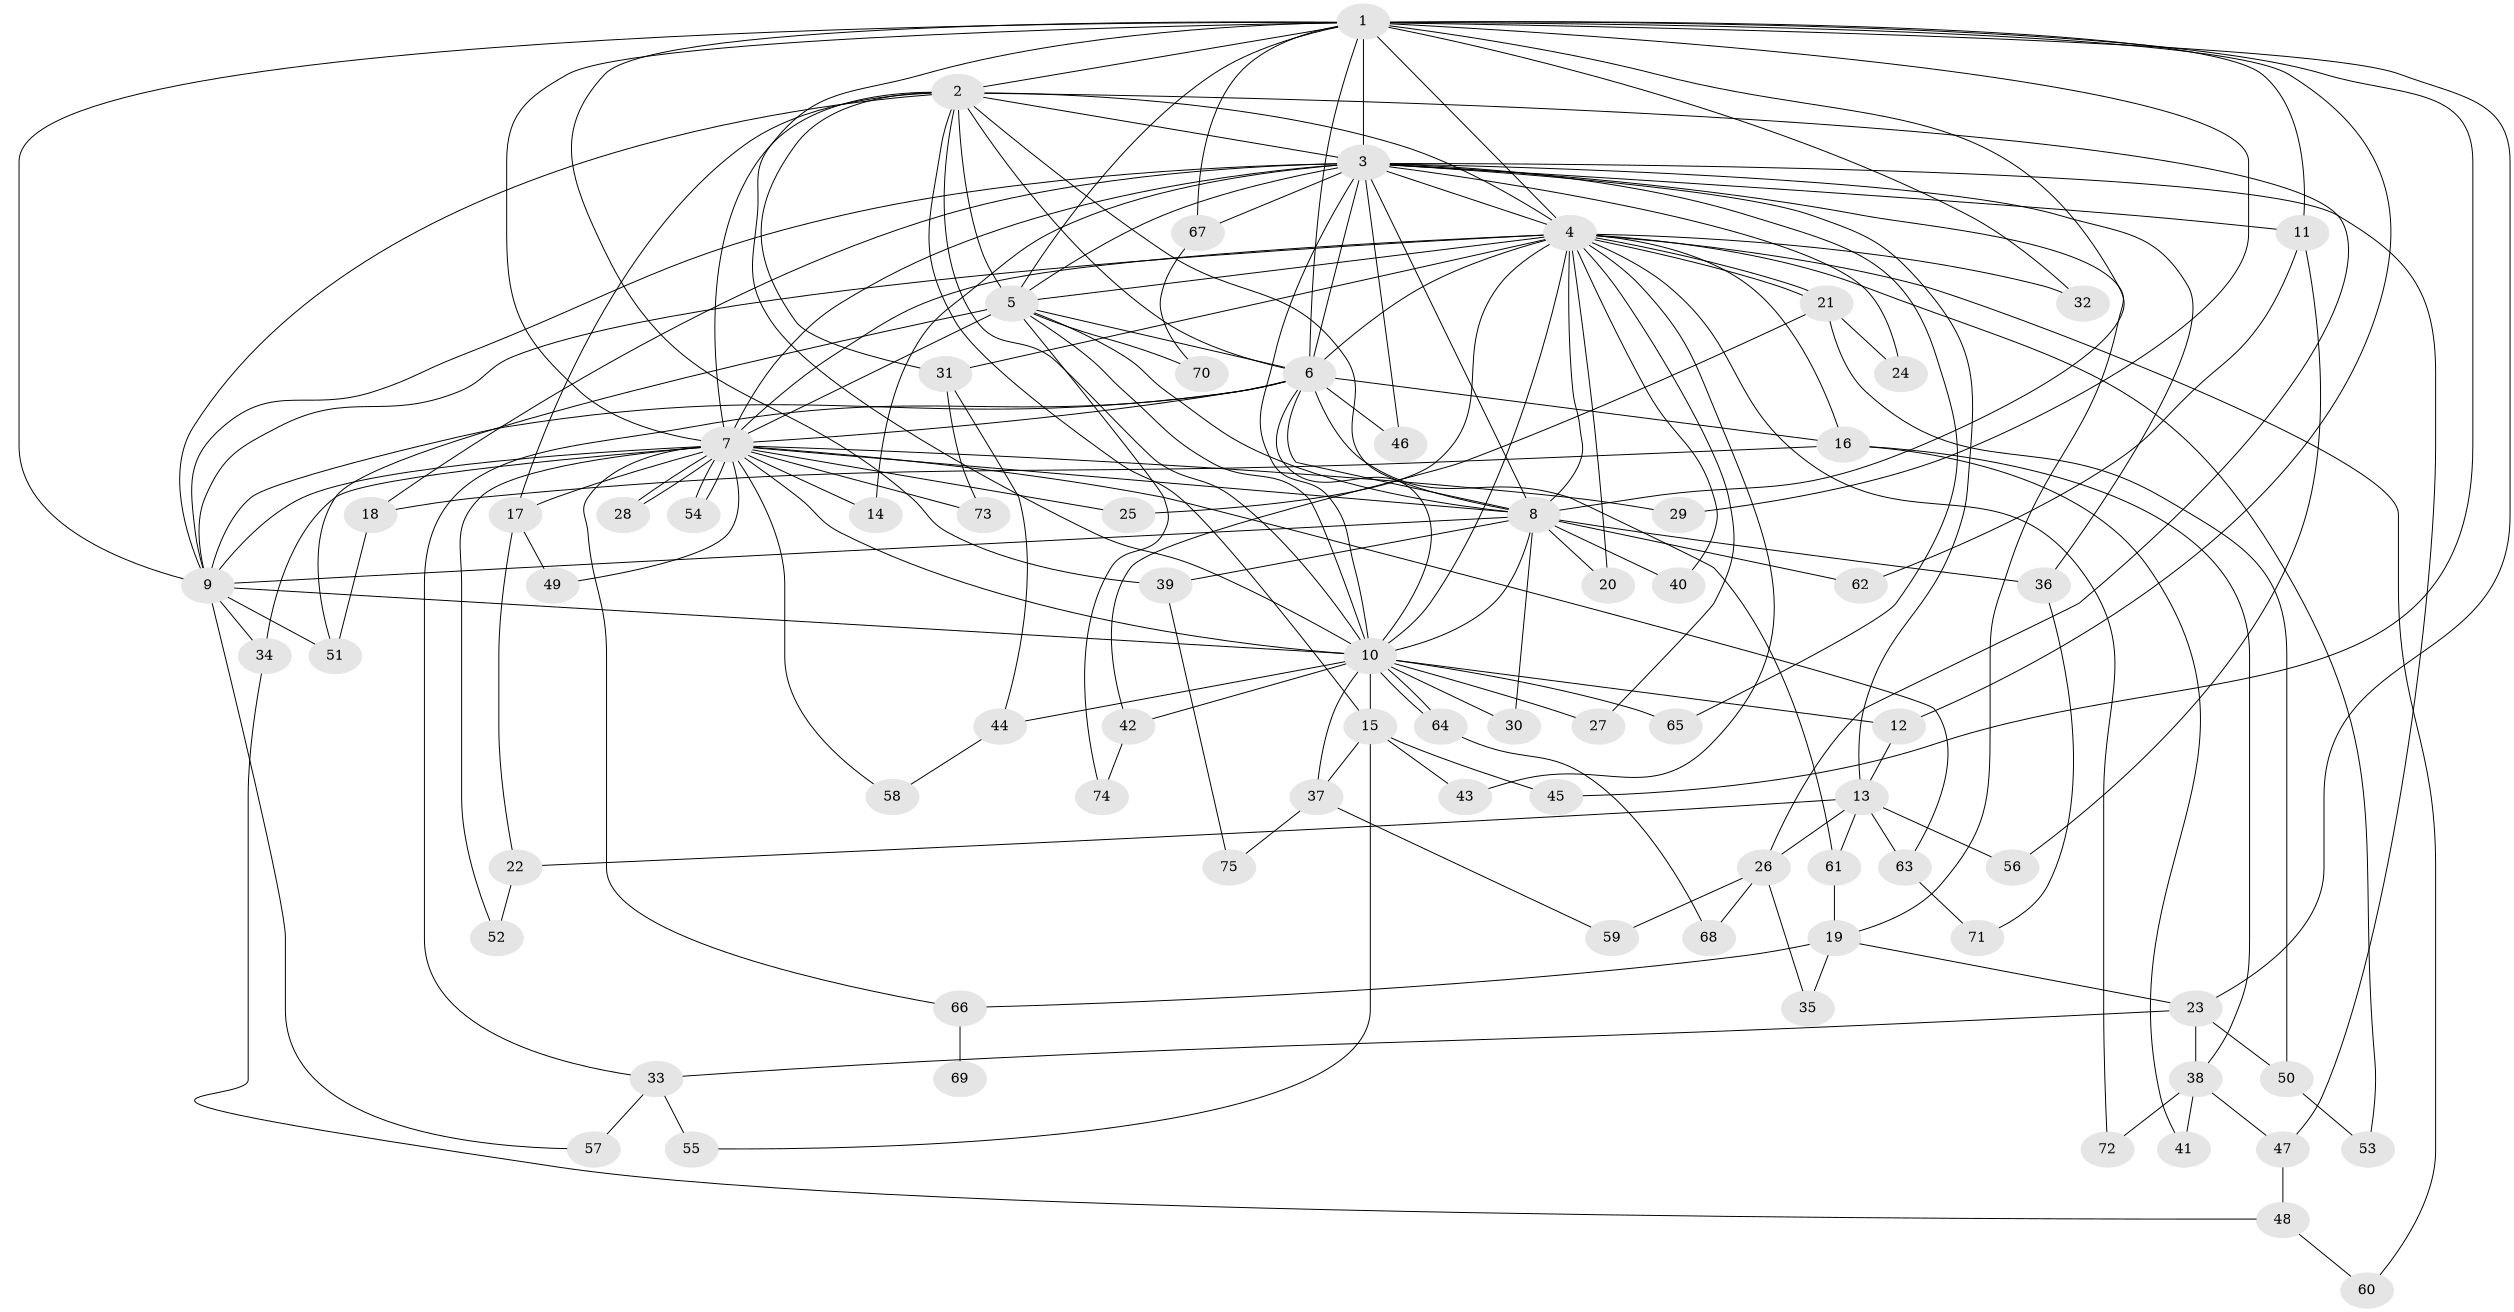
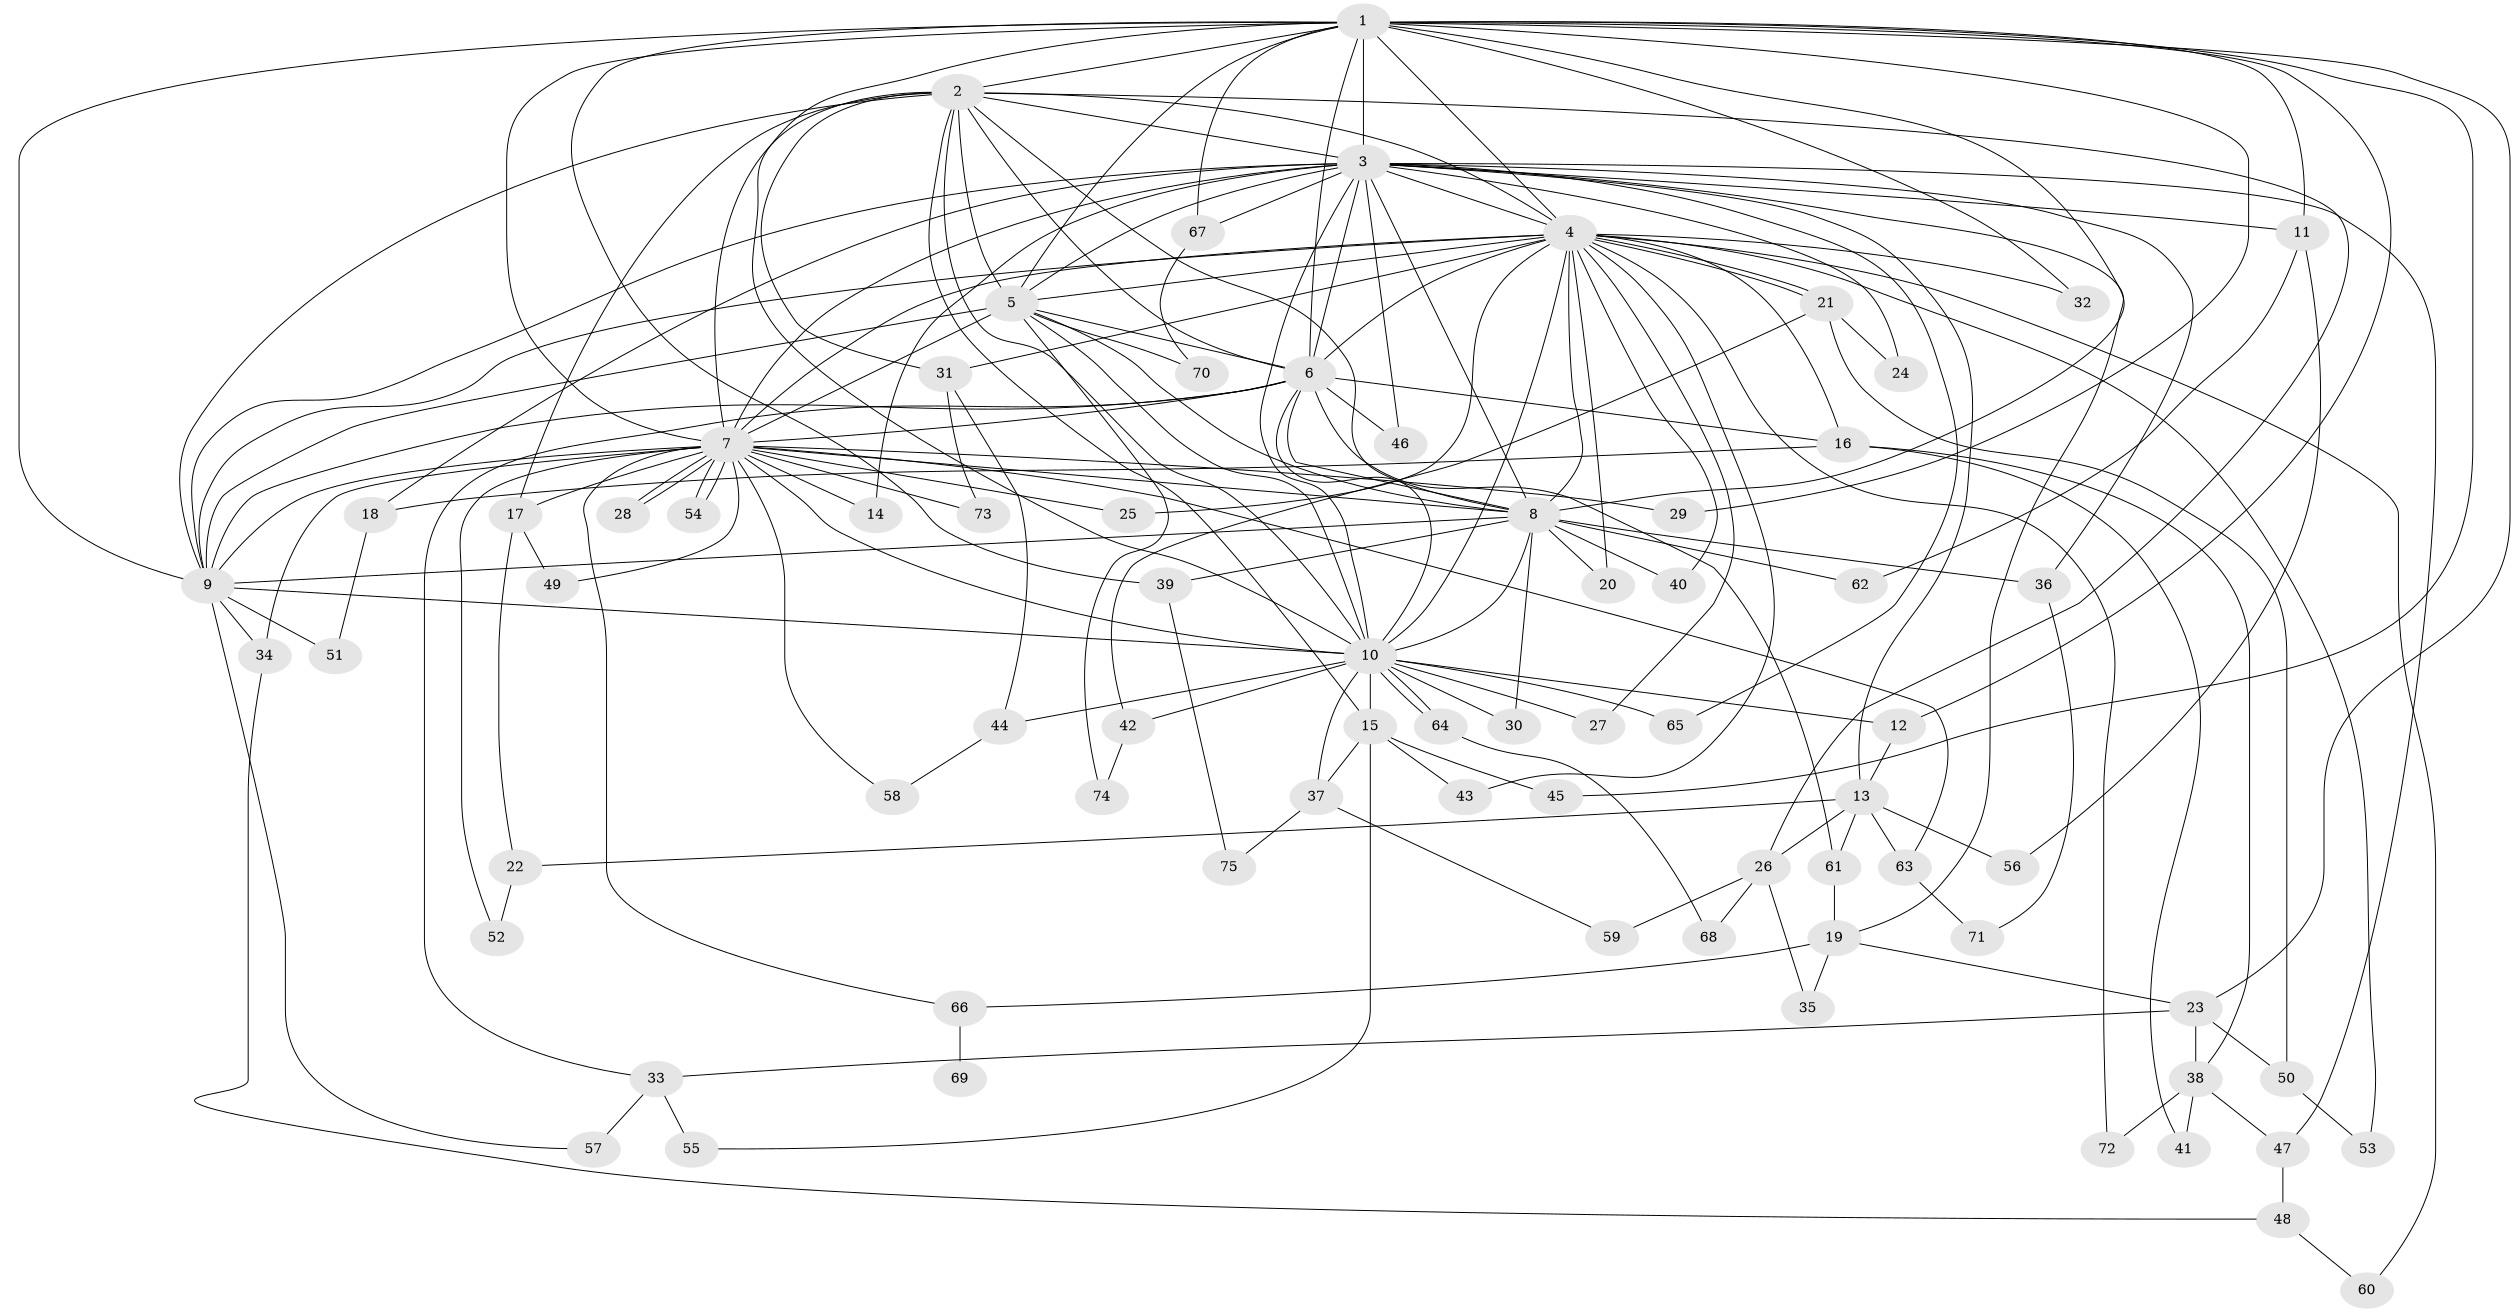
(585, 404) -> (559, 383)
